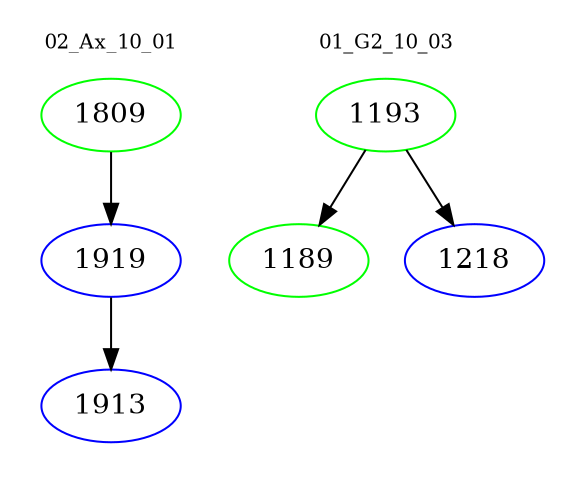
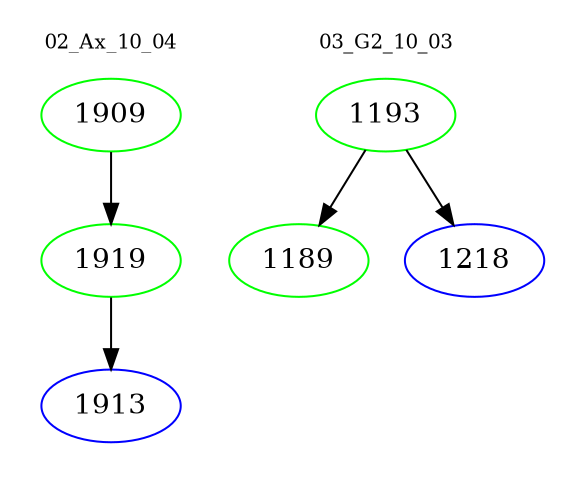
(111, 43) -> (111, 43)
(387, 43) -> (387, 43)
(111, 115) -> (111, 115)
(111, 261) -> (111, 261)
